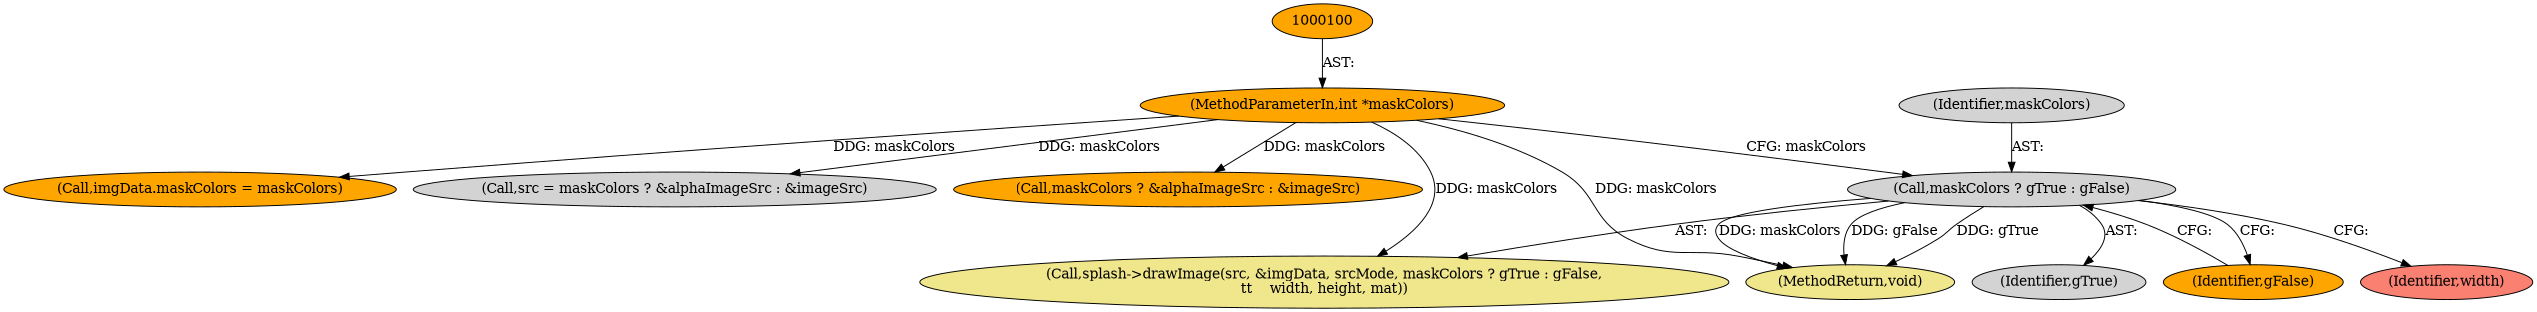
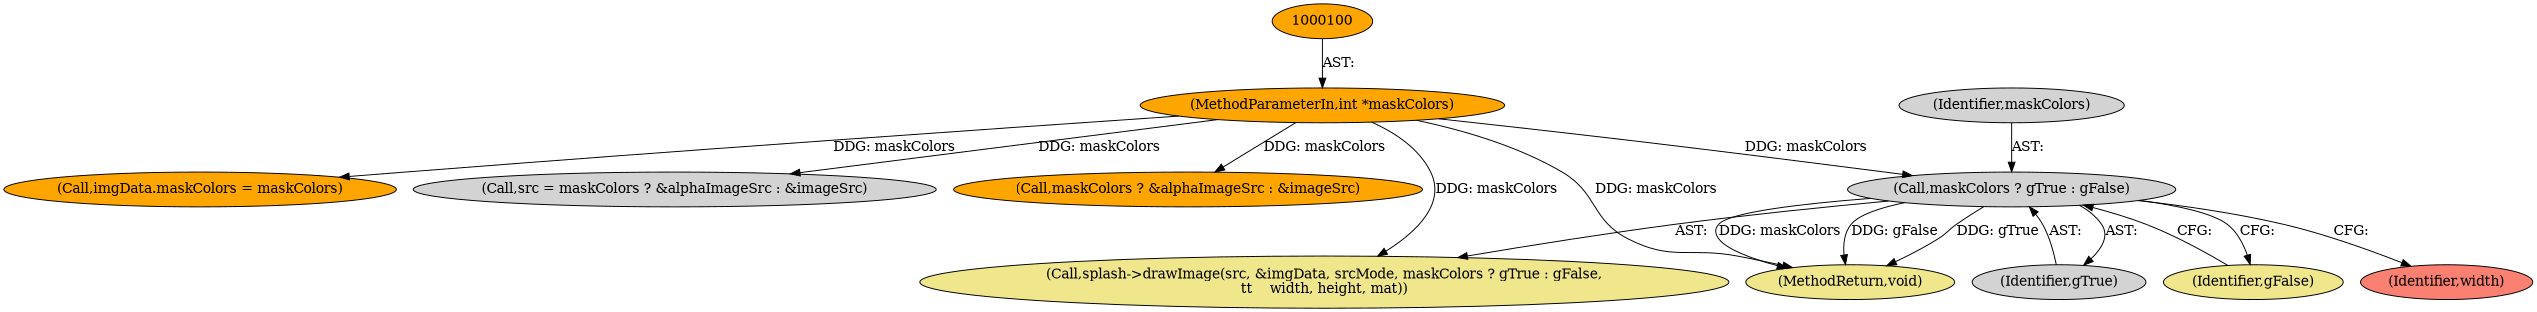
(1806, 147) -> (1806, 147)
none -> (2049, 238)
(2253, 282) -> (2253, 282)
